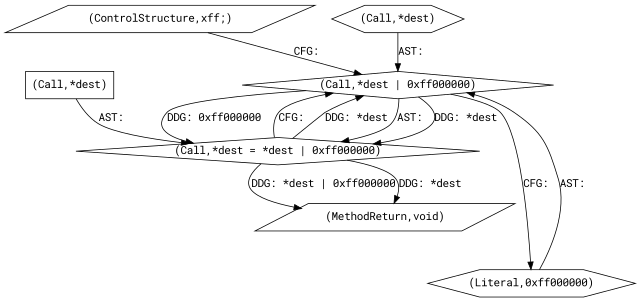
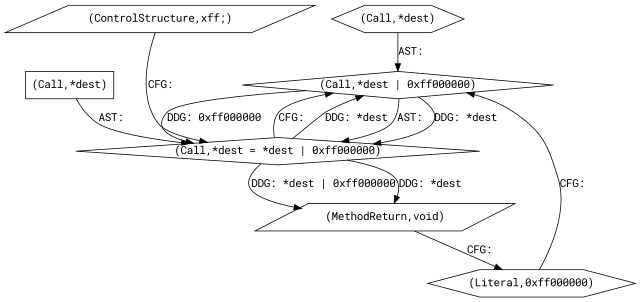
(281, 53) -> (148, 102)
(518, 159) -> (455, 249)
(576, 184) -> (576, 184)
